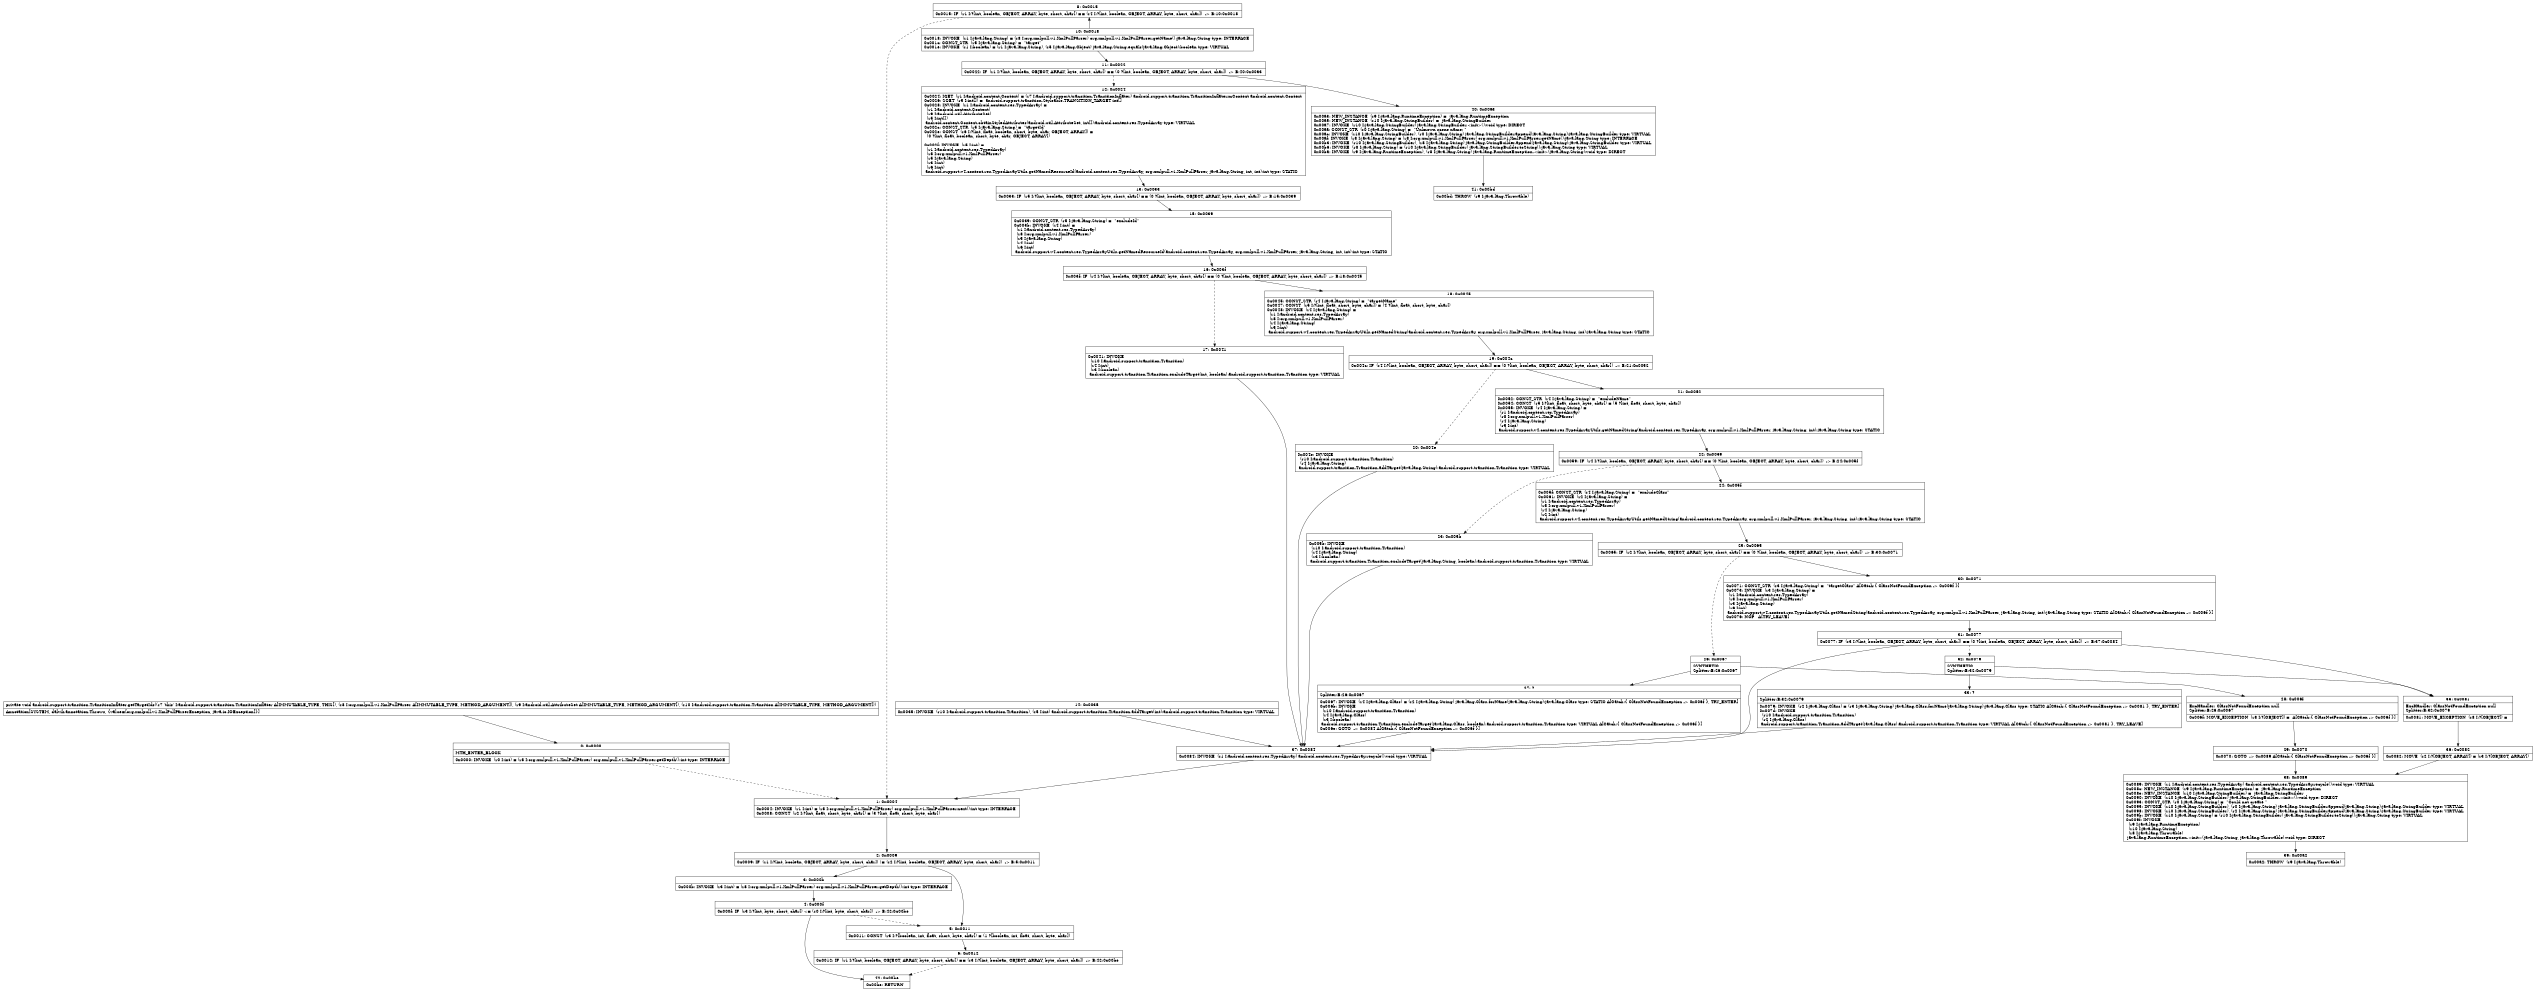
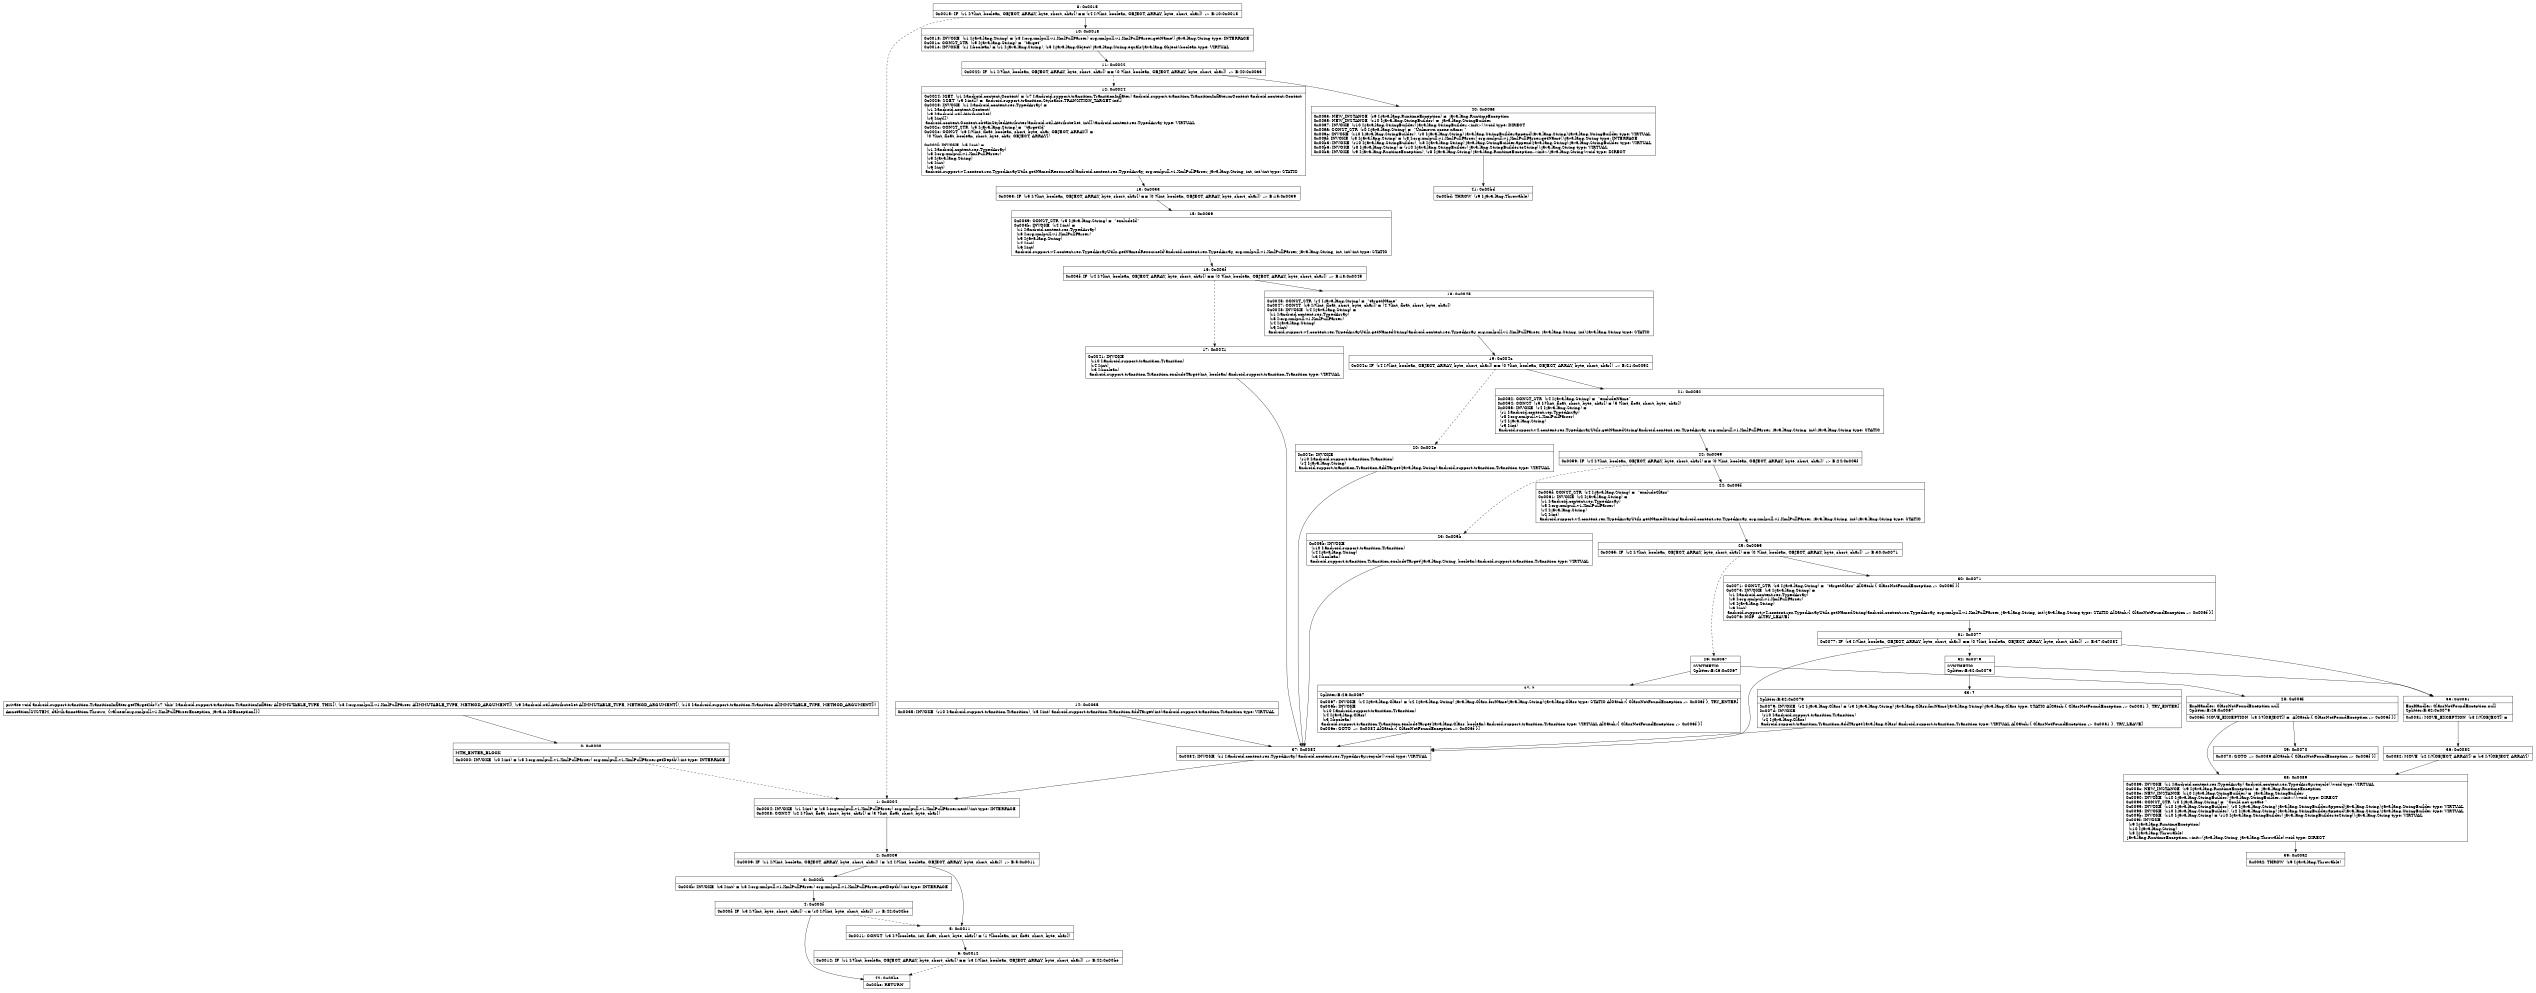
(1089, 24) -> (1086, 21)
(2296, 766) -> (2212, 742)
